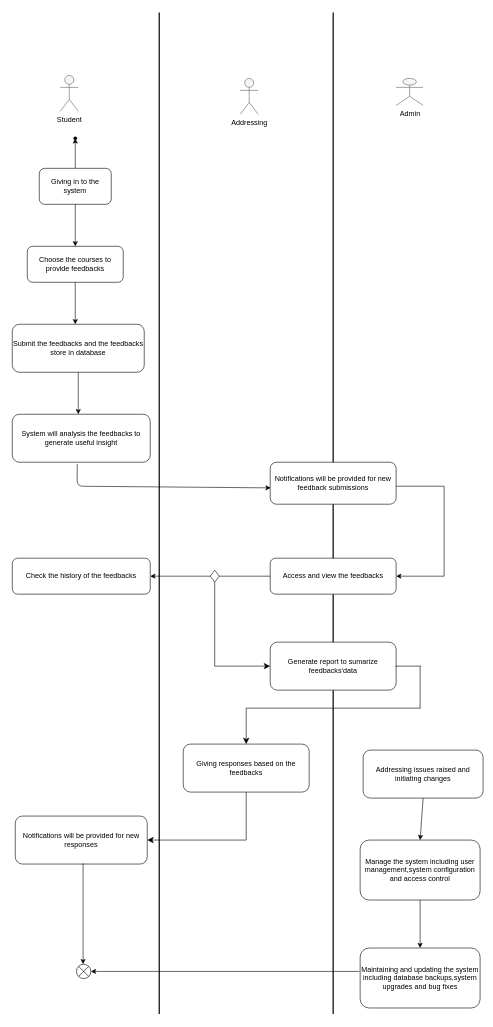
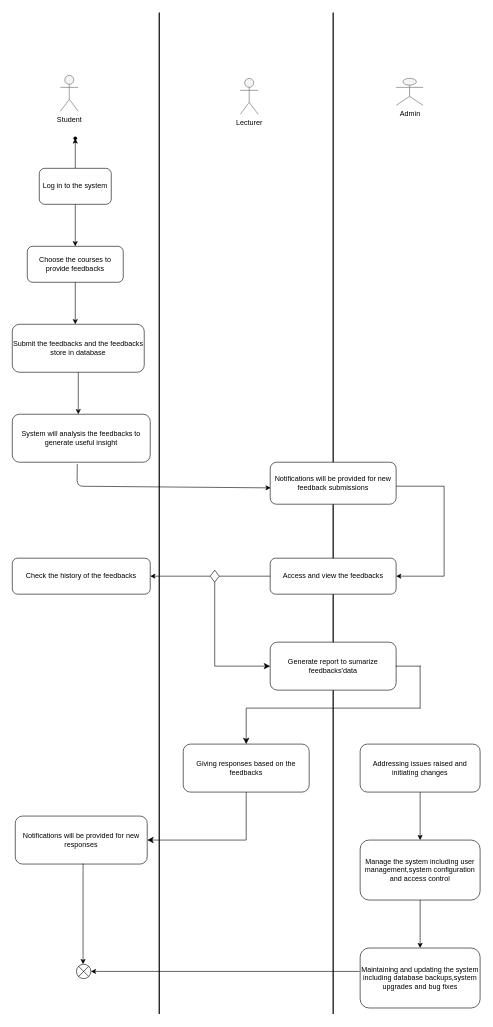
(250, 123) -> (250, 123)
(75, 186) -> (75, 186)
(423, 774) -> (420, 768)
